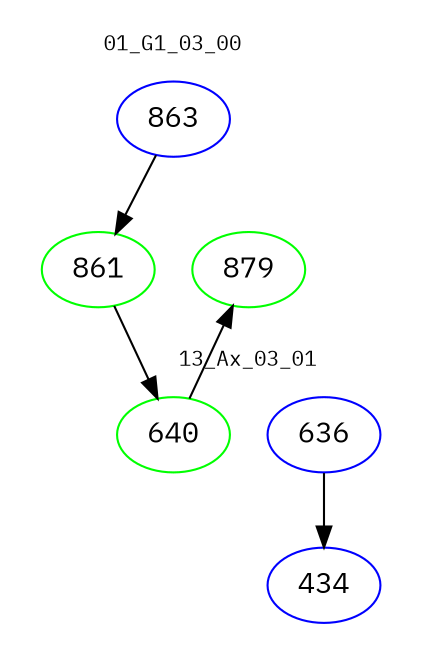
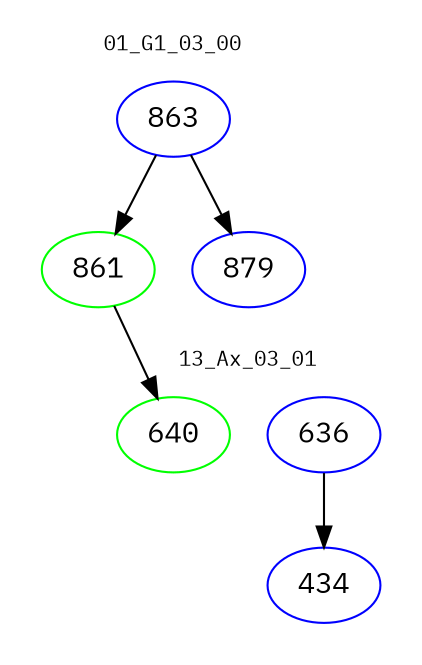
(249, 270) -> (249, 270)
(207, 362) -> (206, 185)
